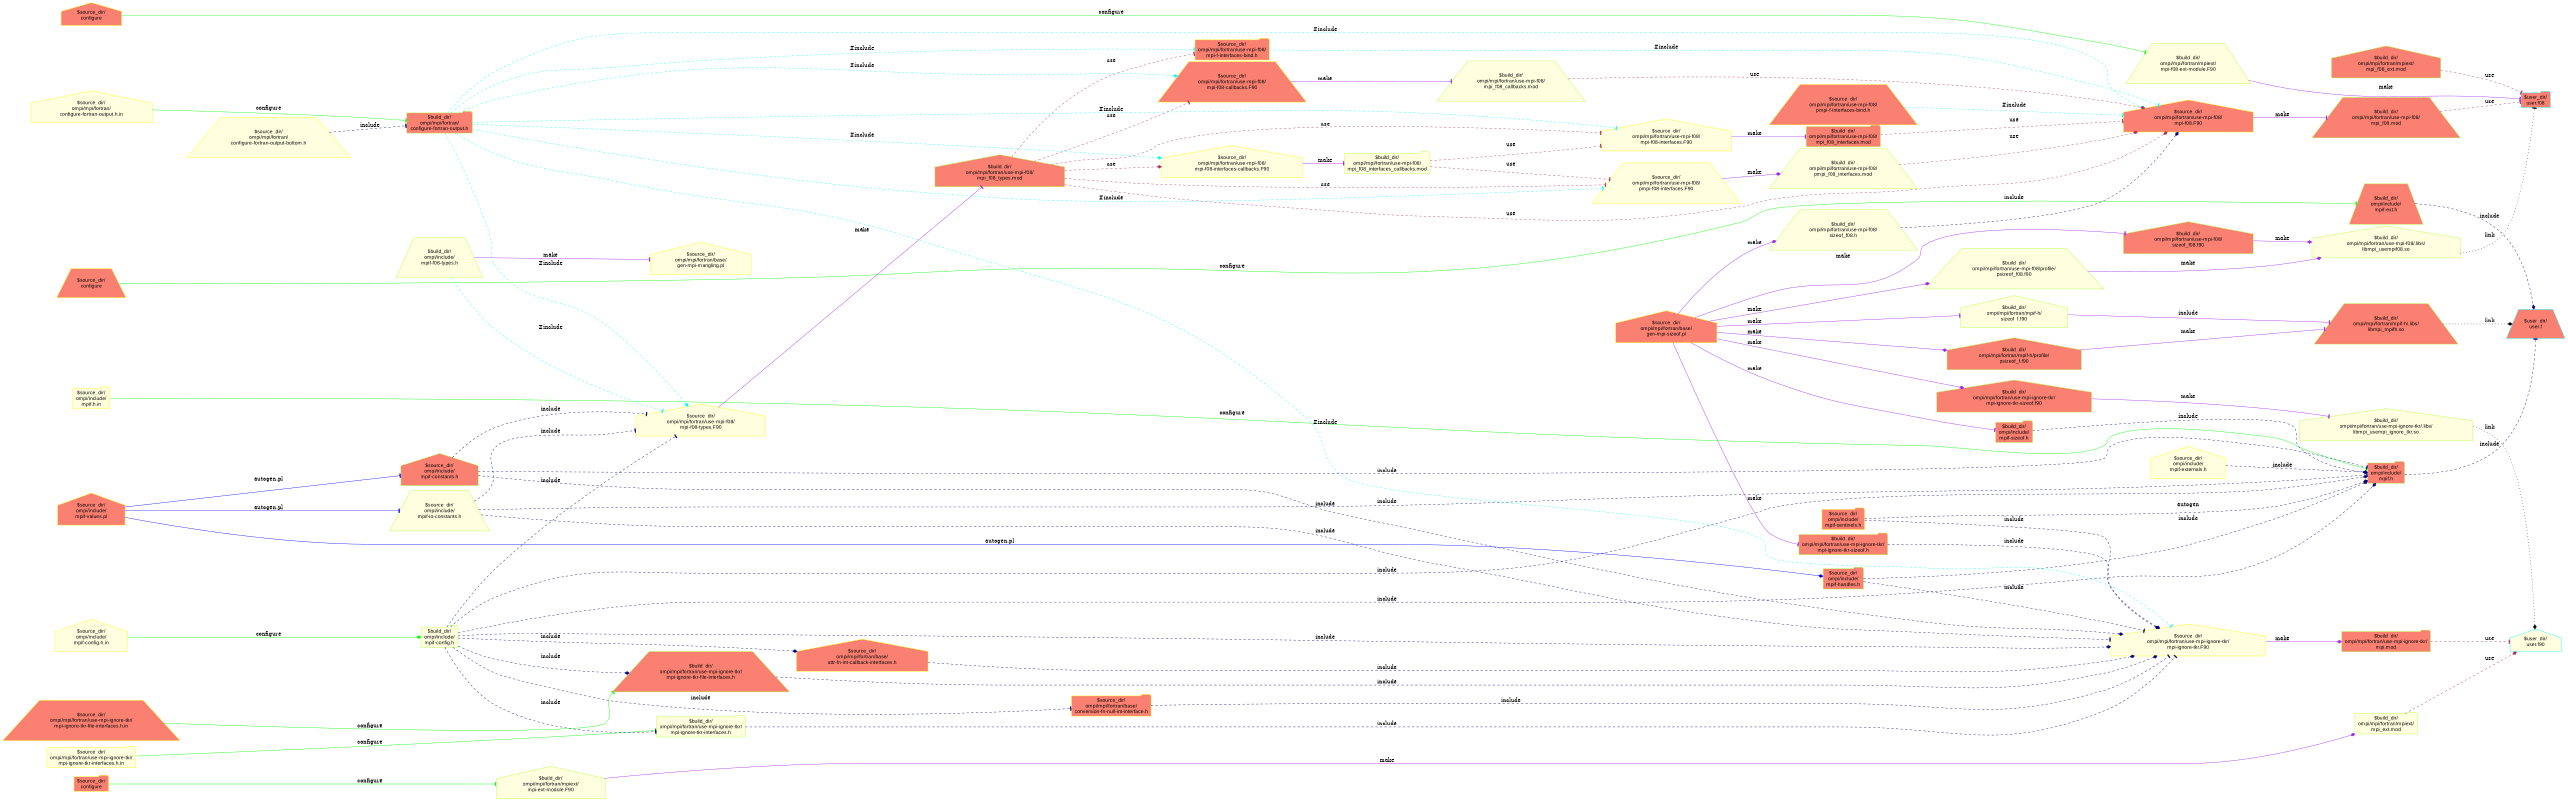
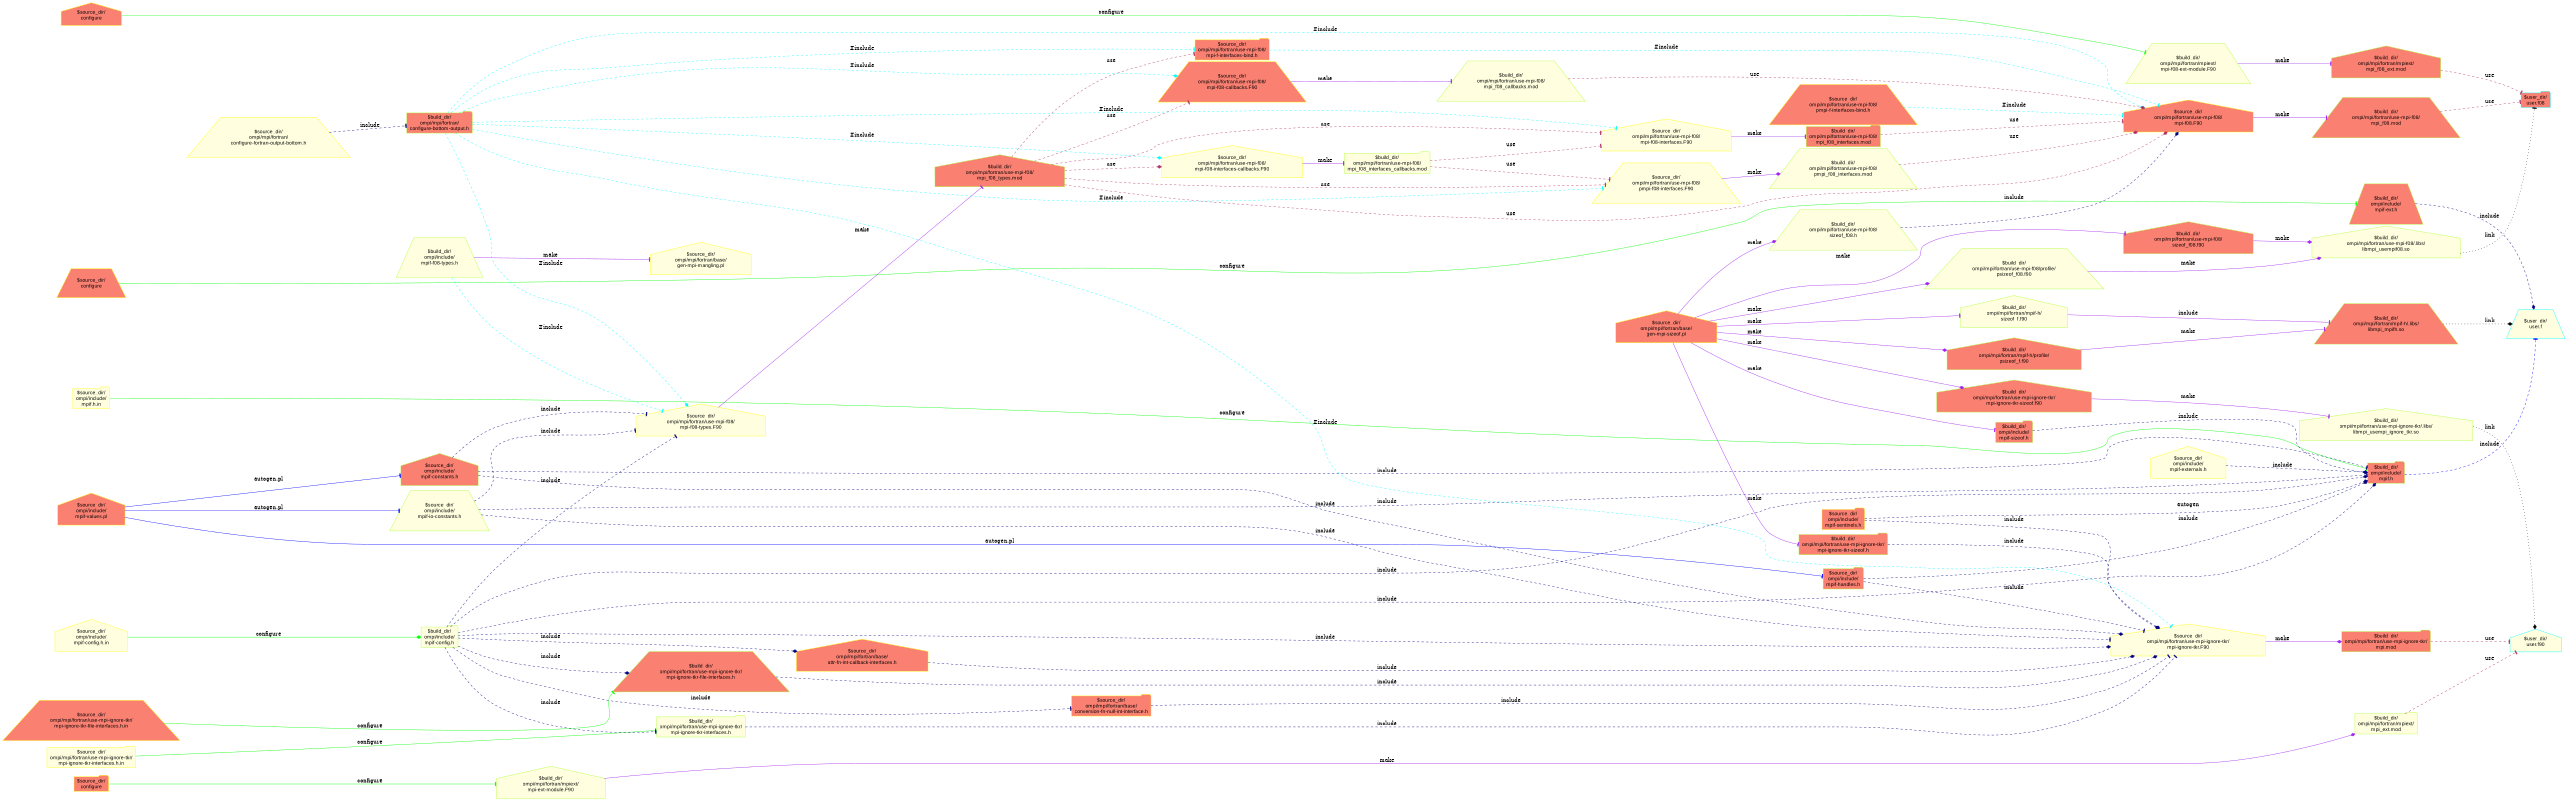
(2383, 97) -> (2284, 64)
(91, 109) -> none
(440, 123) -> (440, 123)
(2536, 324) -> (2536, 324)
(2504, 442) -> (2504, 442)
(973, 544) -> (973, 544)
(2460, 683) -> (2460, 683)
